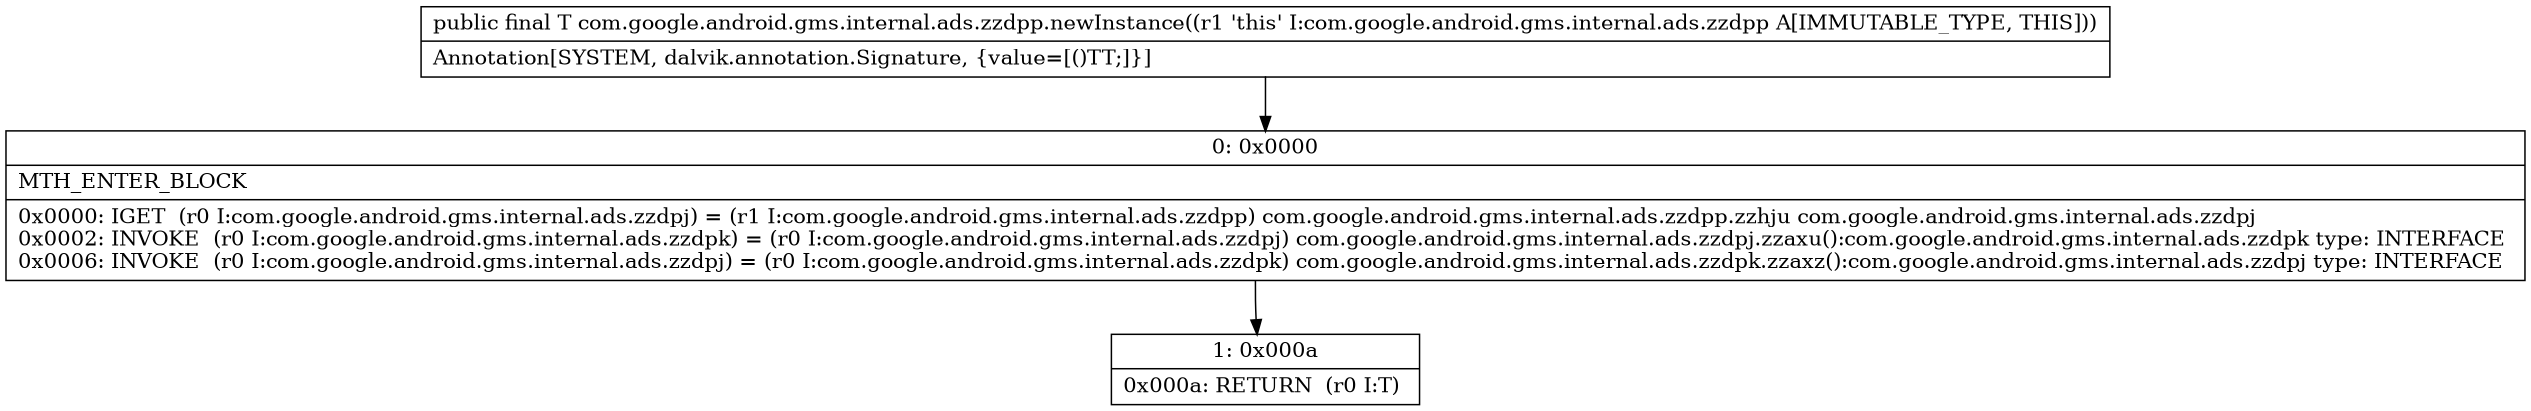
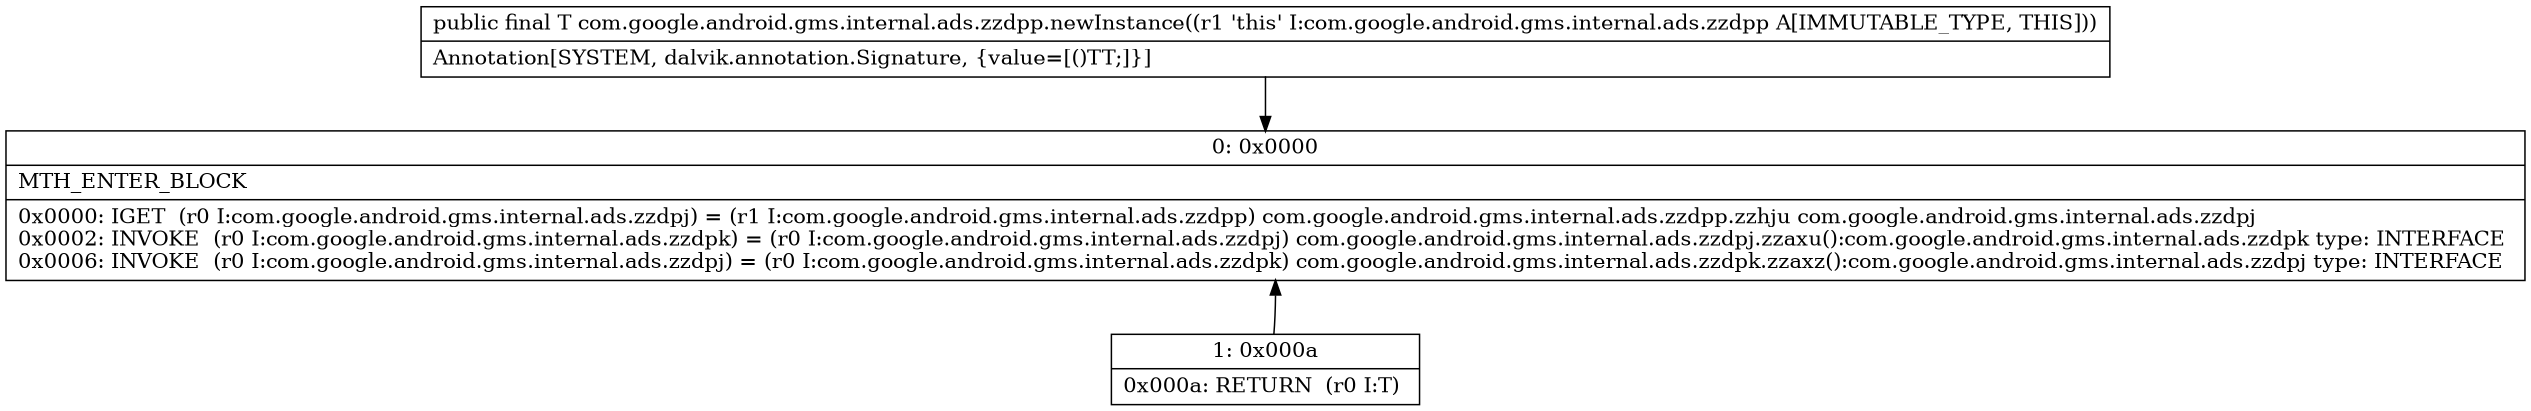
(1255, 300) -> (1275, 315)
